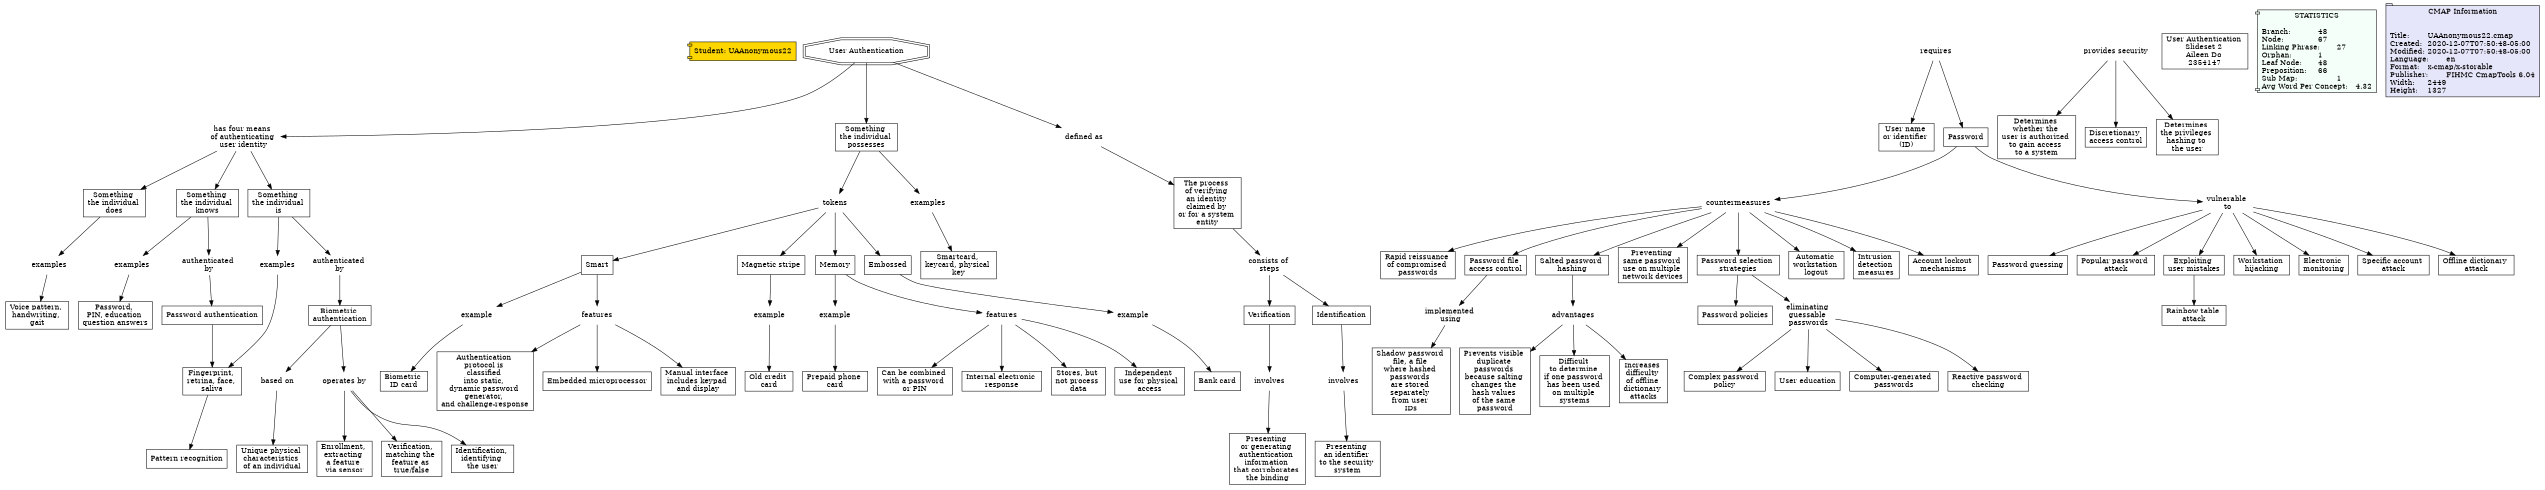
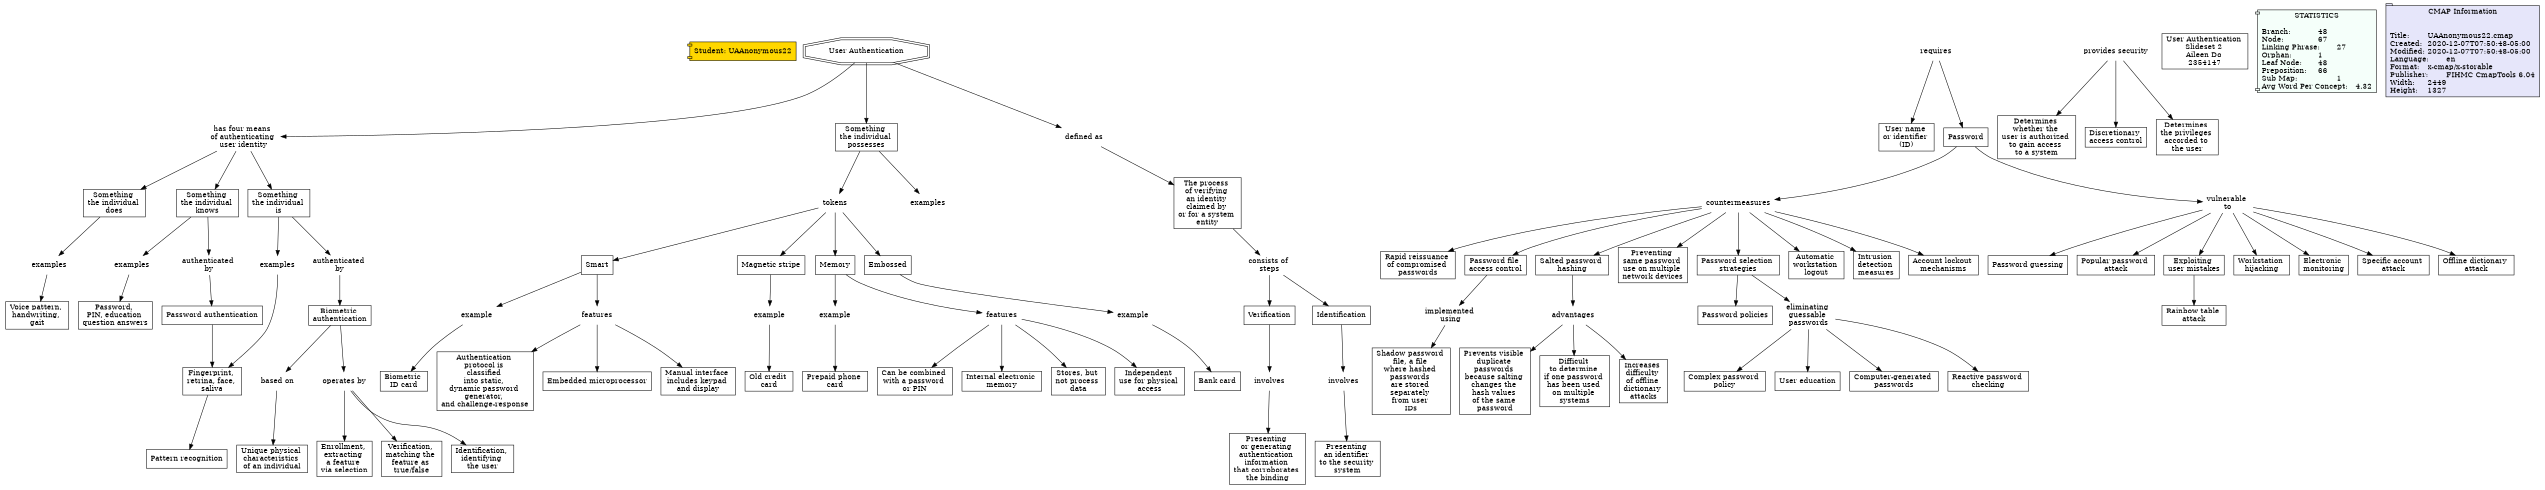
(2187, 137) -> (2187, 137)
(959, 265) -> none
(1002, 381) -> (1002, 381)
(345, 459) -> (345, 459)
